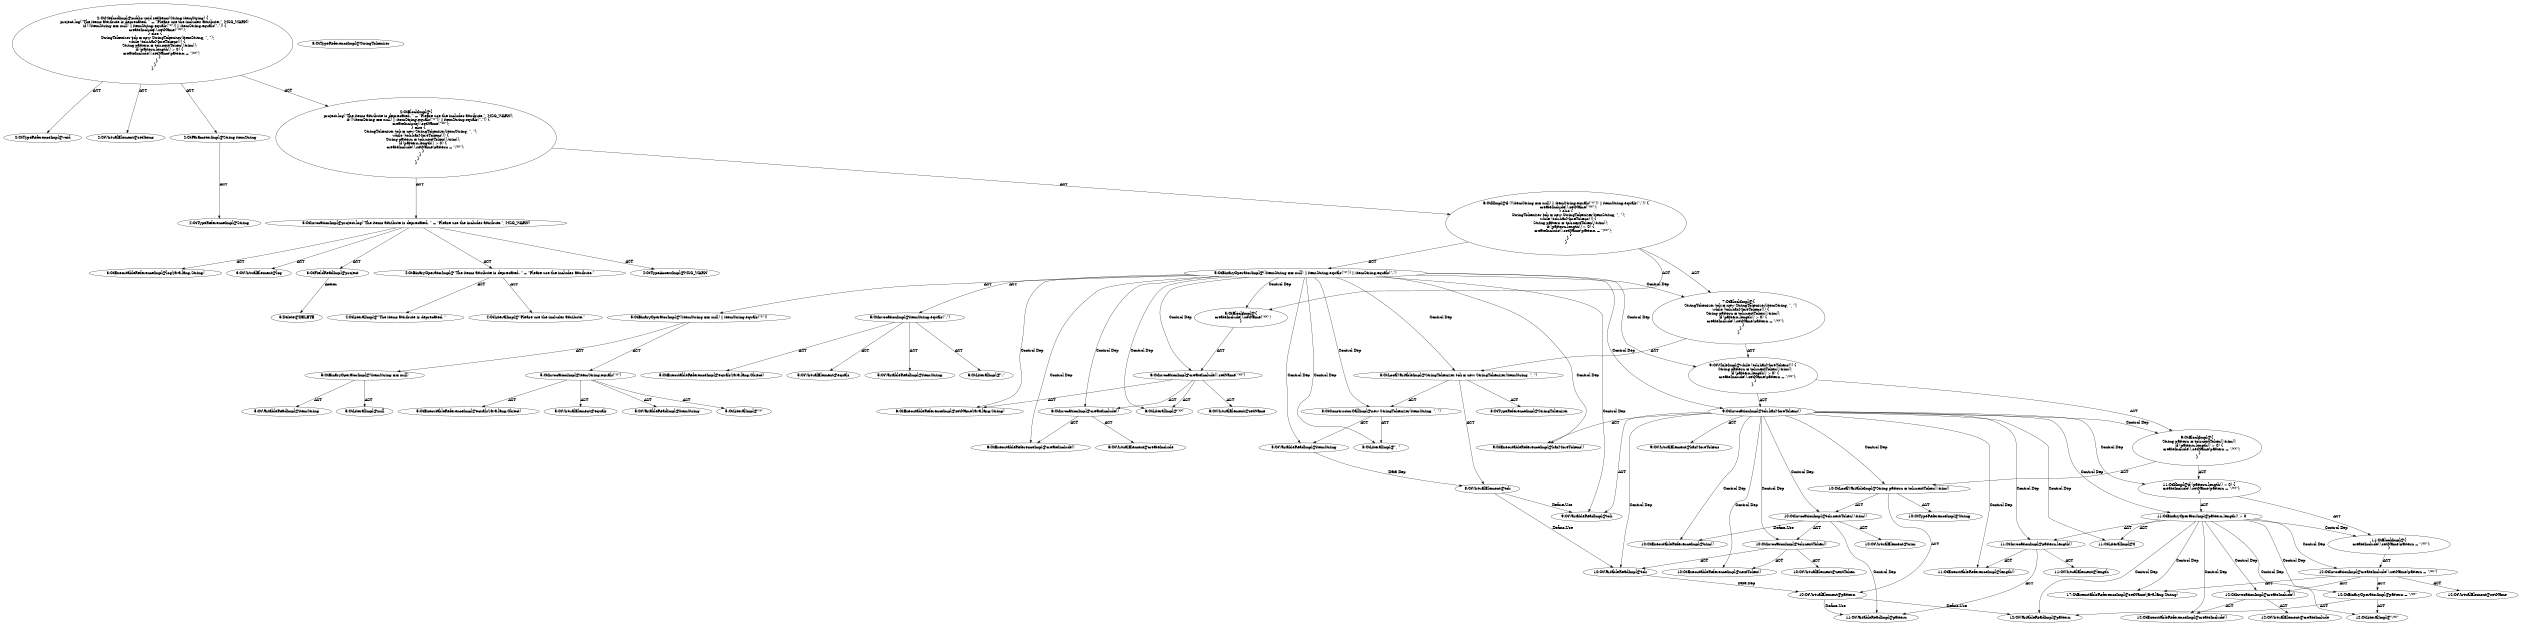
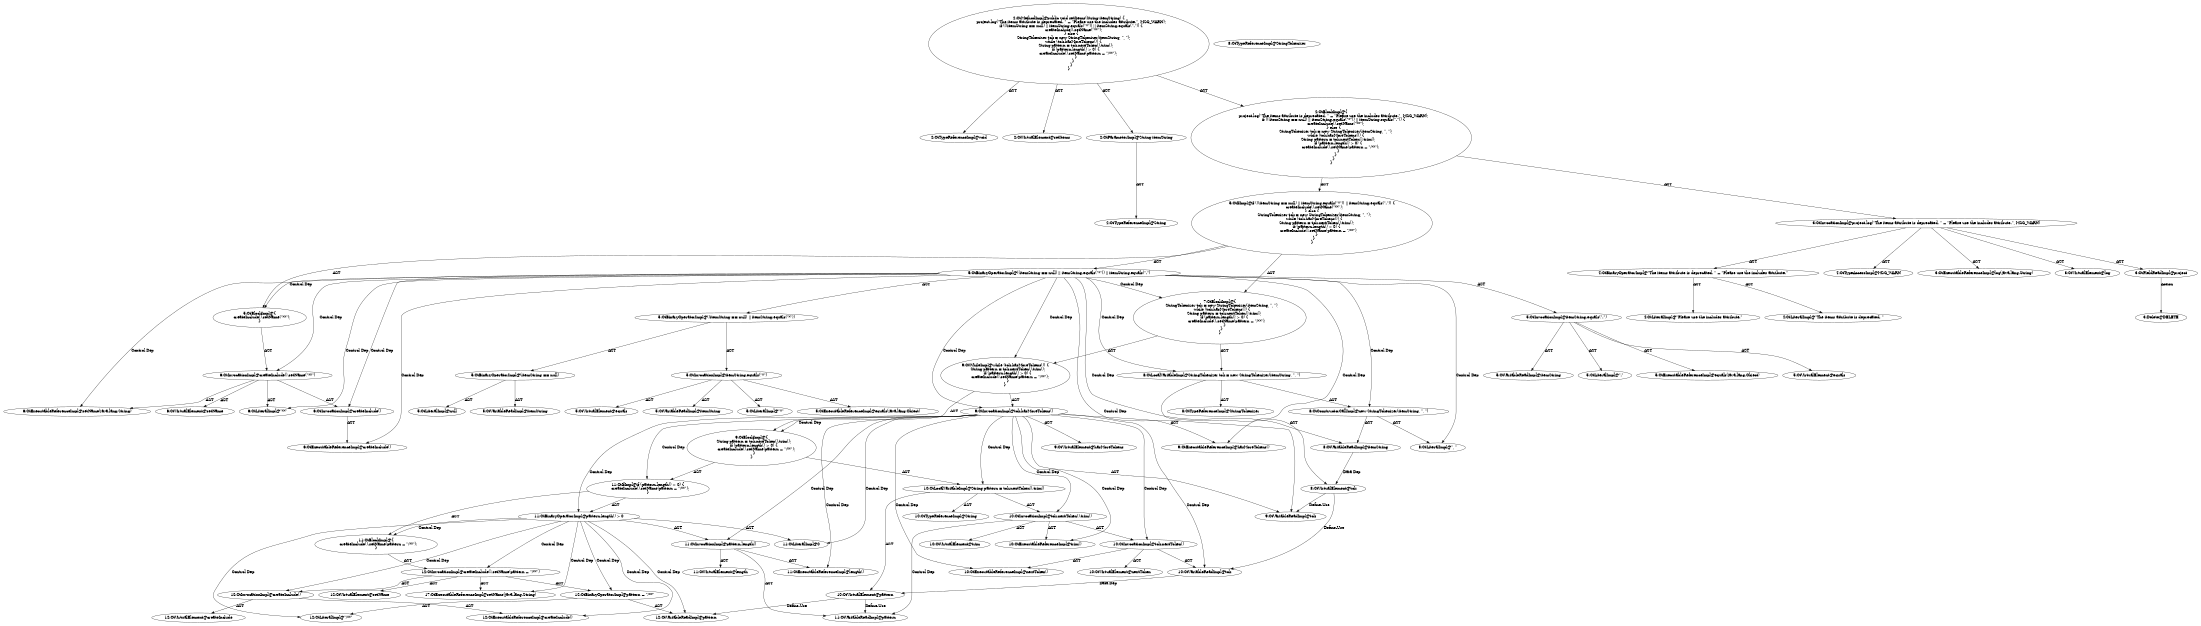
(1141, 448) -> none
(1784, 528) -> (1052, 528)
